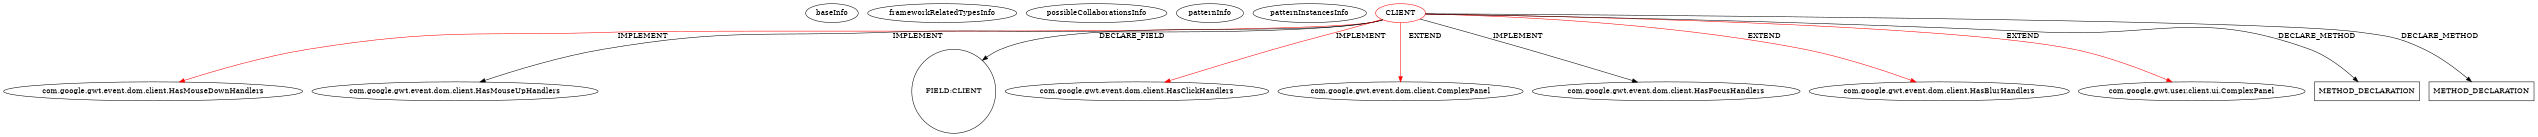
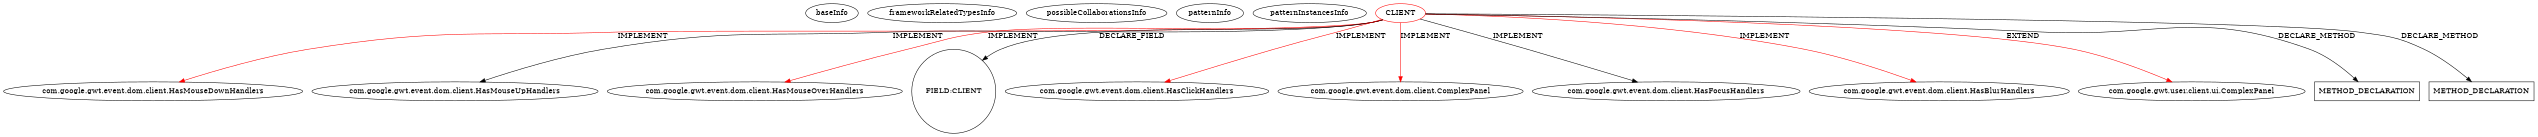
(1425, 36) -> (1425, 36)
(1765, 36) -> (1765, 36)
none -> (755, 91)
